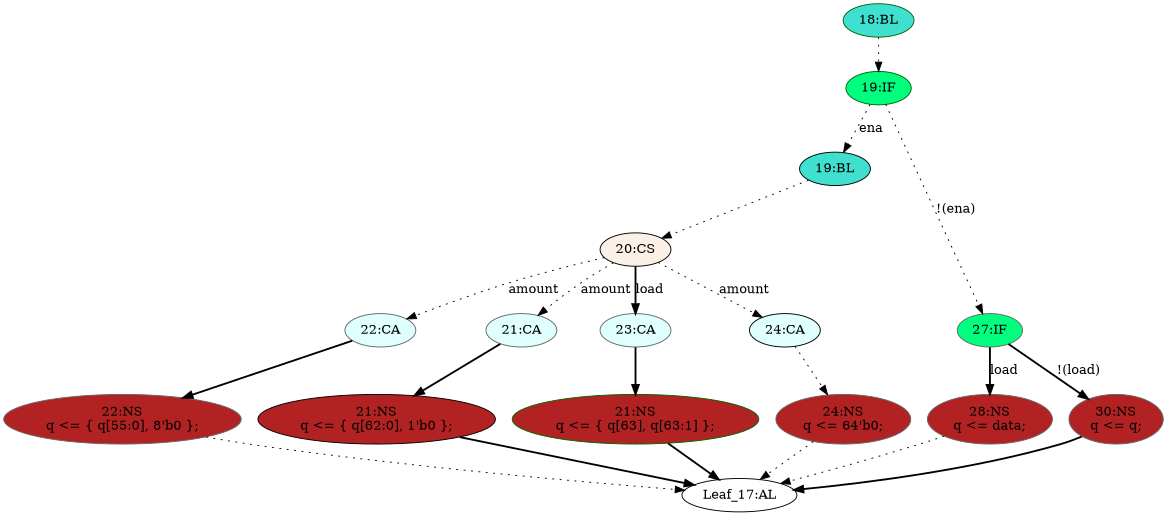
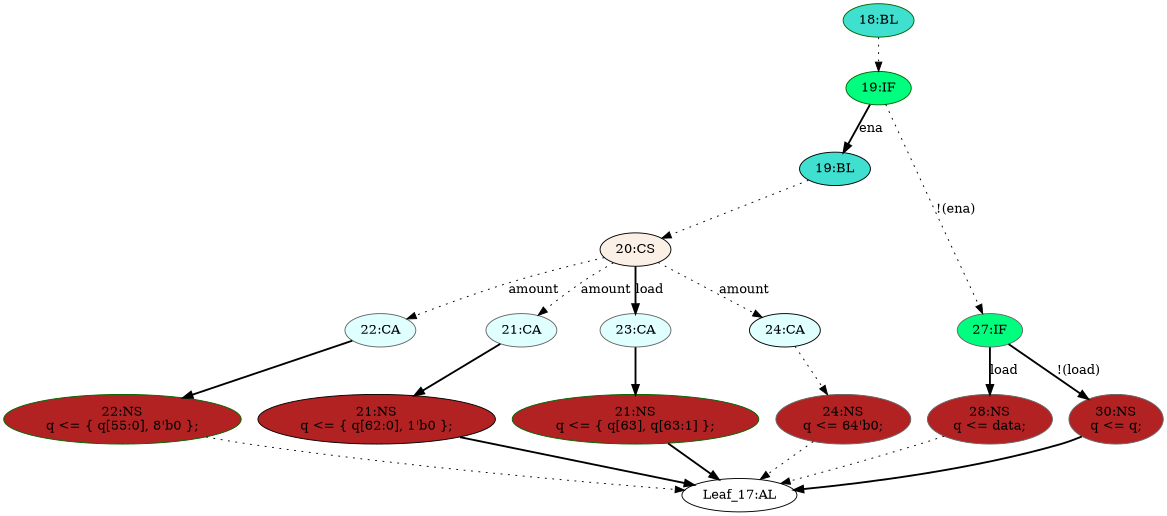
(859, 124) -> (859, 124)
(122, 419) -> (122, 419)
